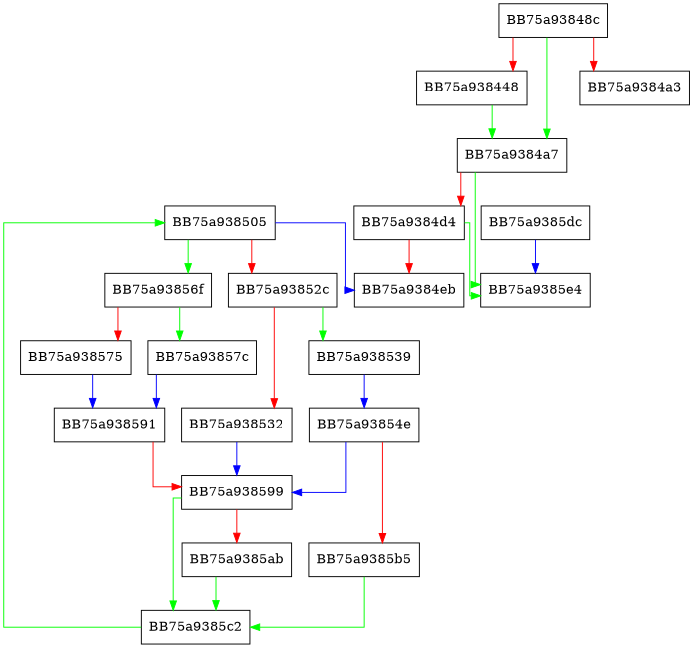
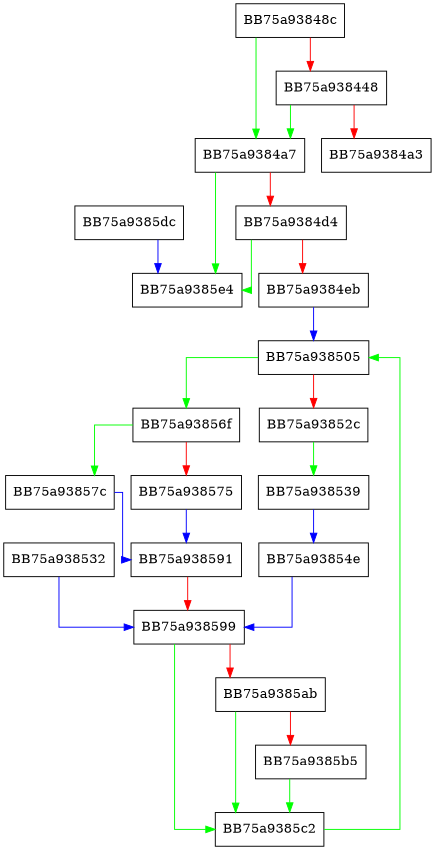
(594, 50) -> (354, 117)
(345, 223) -> (314, 319)
(274, 353) -> none
(382, 488) -> (290, 724)
